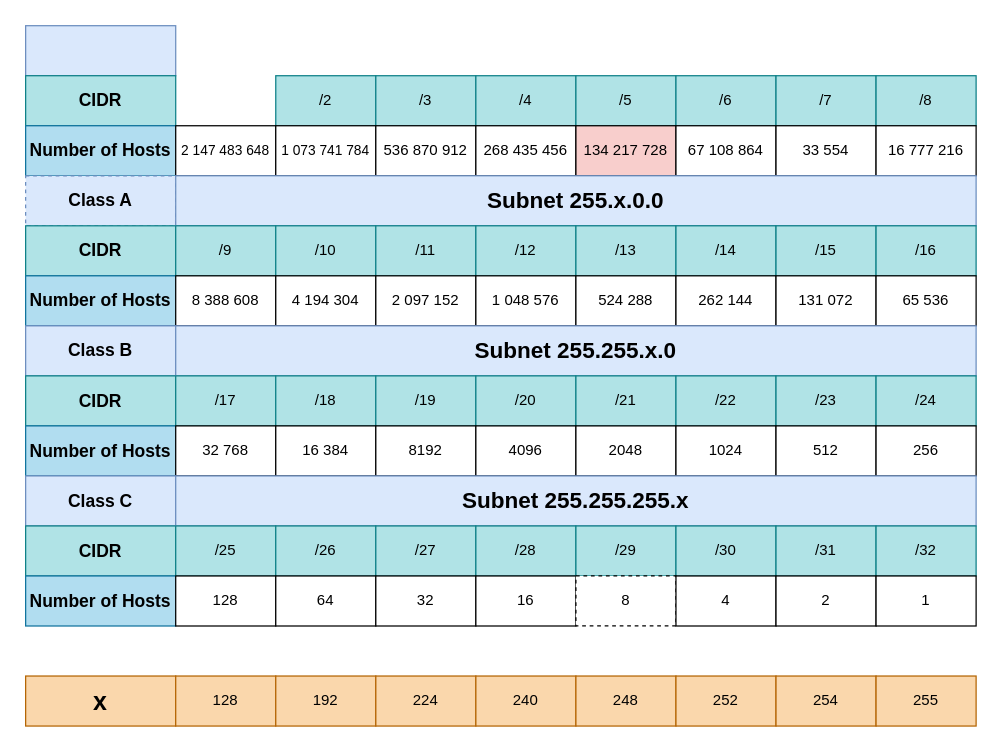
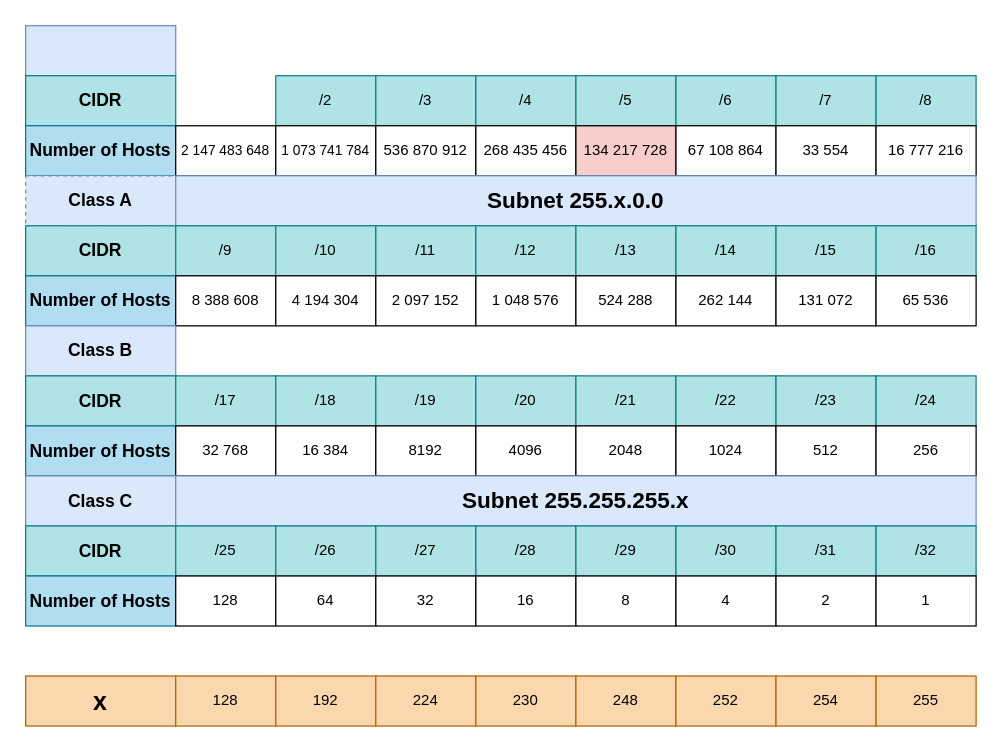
(576, 351) -> none
(626, 601) -> (626, 601)
(526, 701) -> (526, 701)
